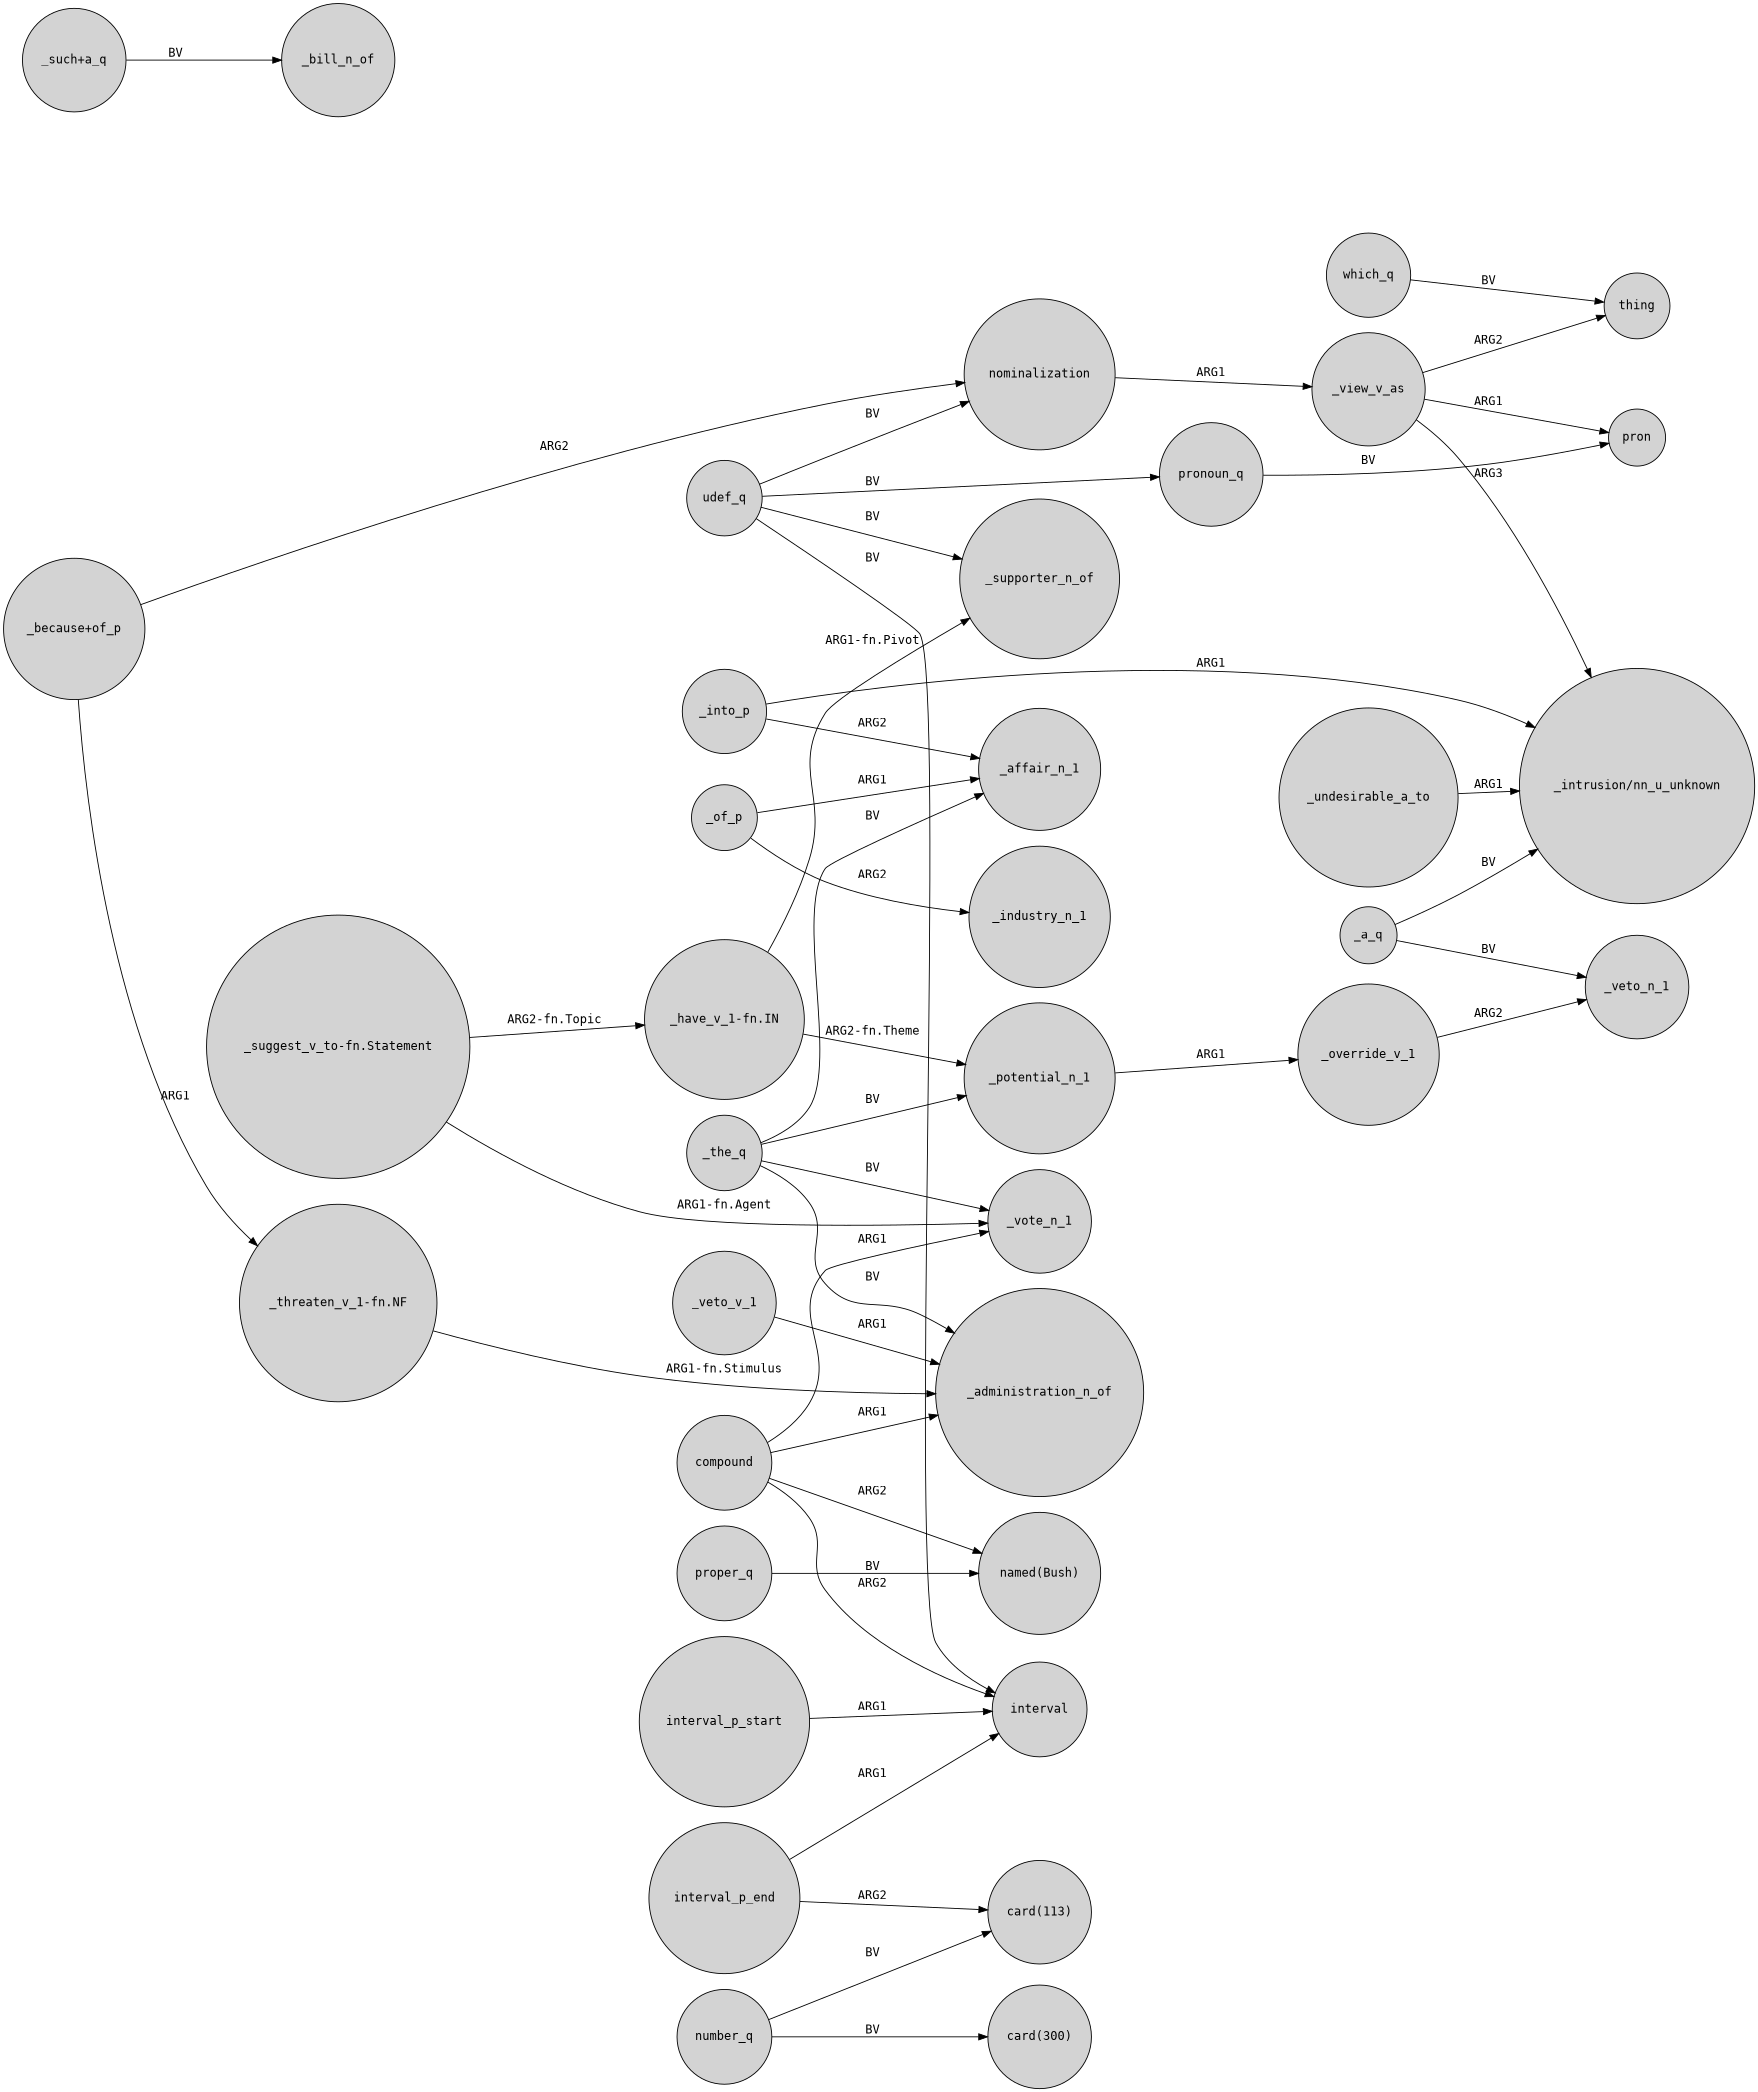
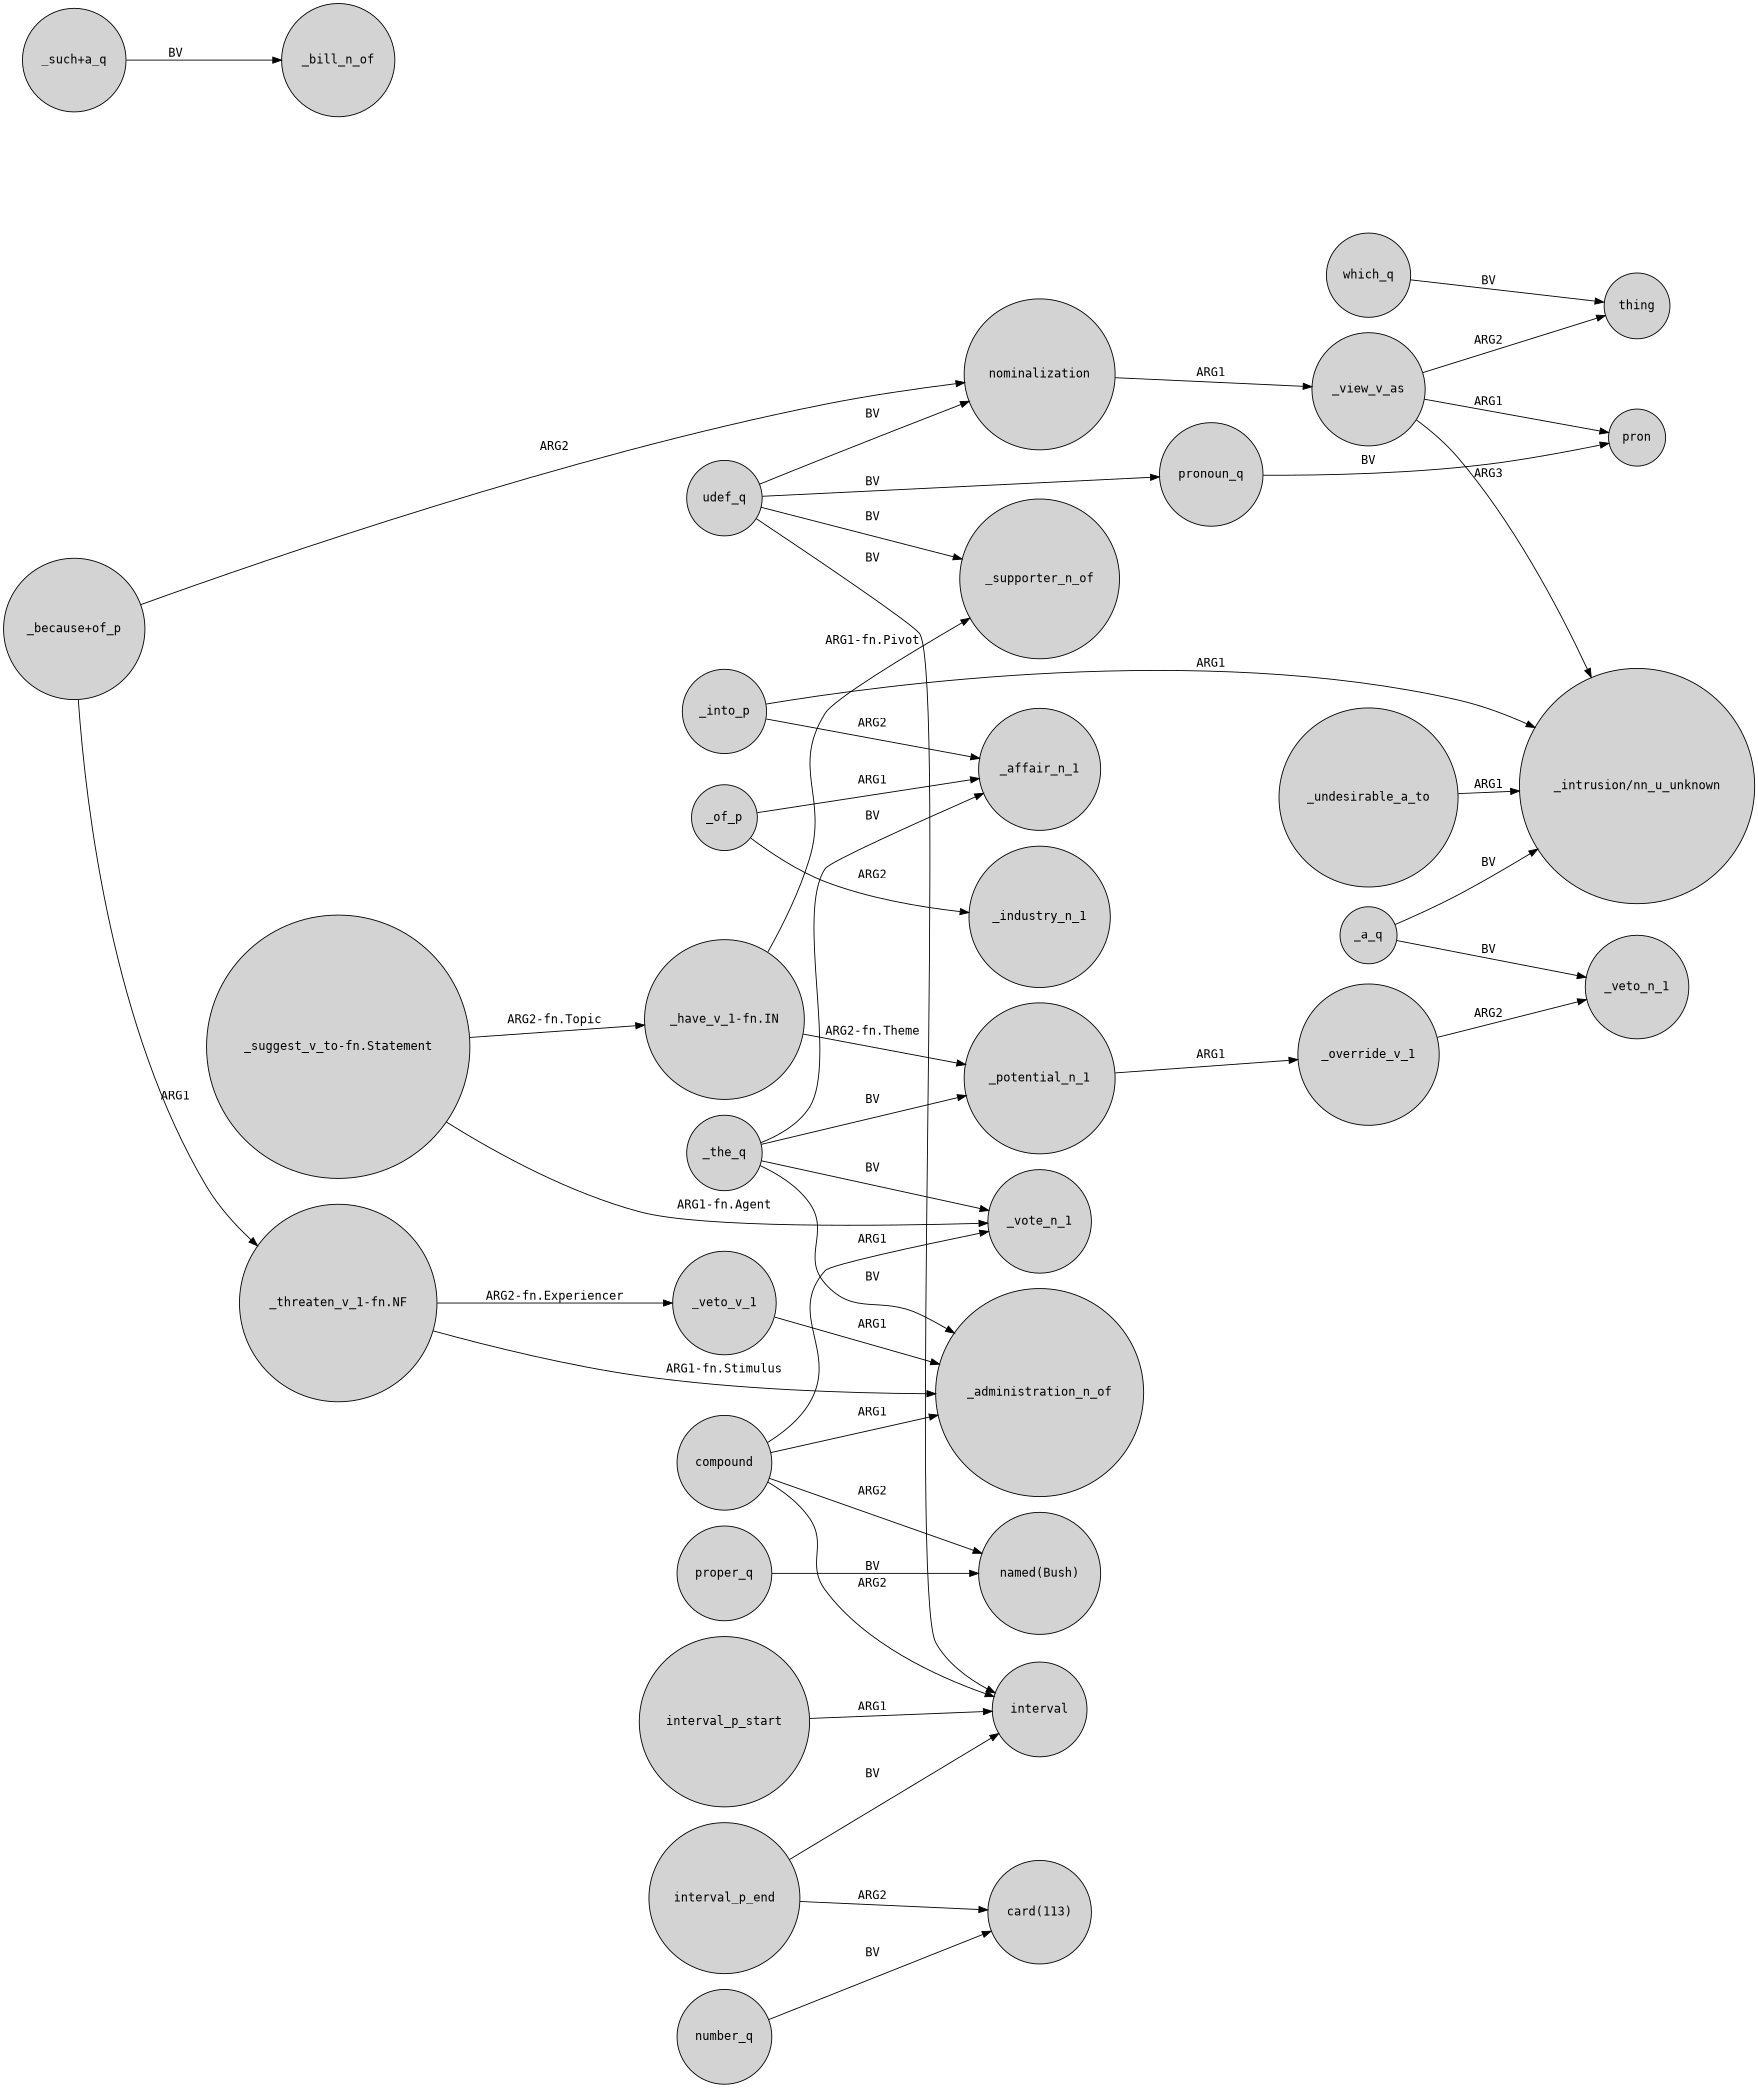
none -> (550, 1303)
(873, 1774) -> (873, 1774)
(1040, 2037) -> none
